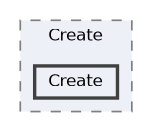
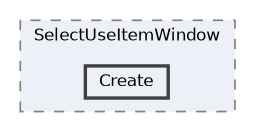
(76, 36) -> (128, 36)
